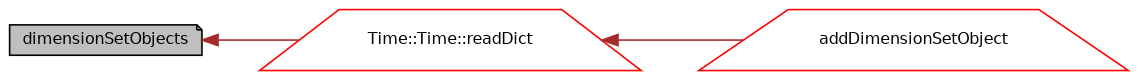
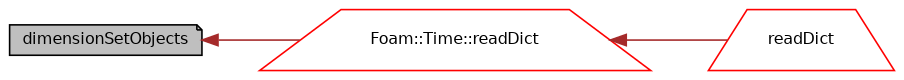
(450, 40) -> (455, 40)
(914, 40) -> (801, 40)
